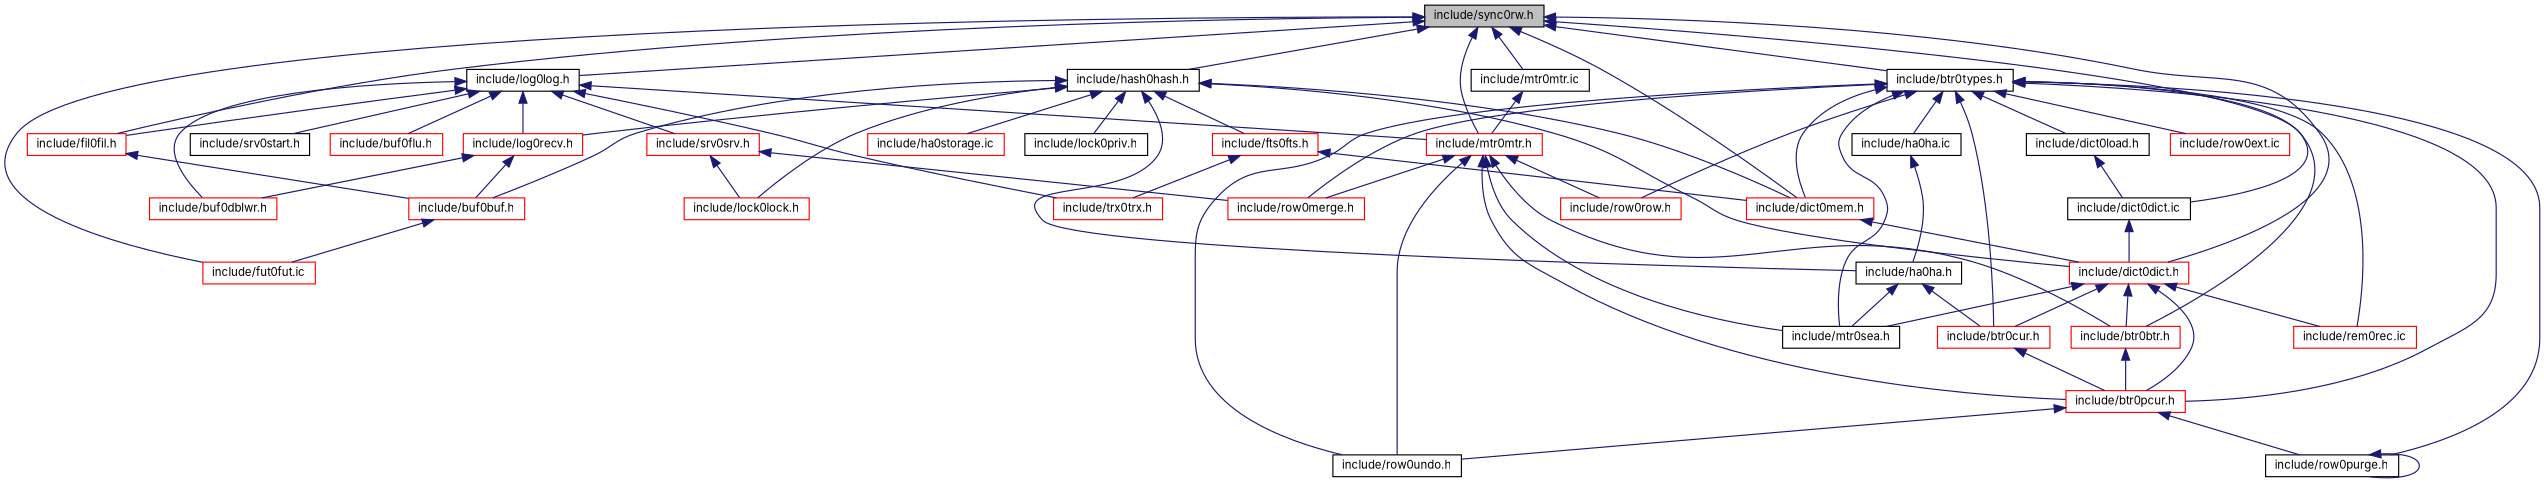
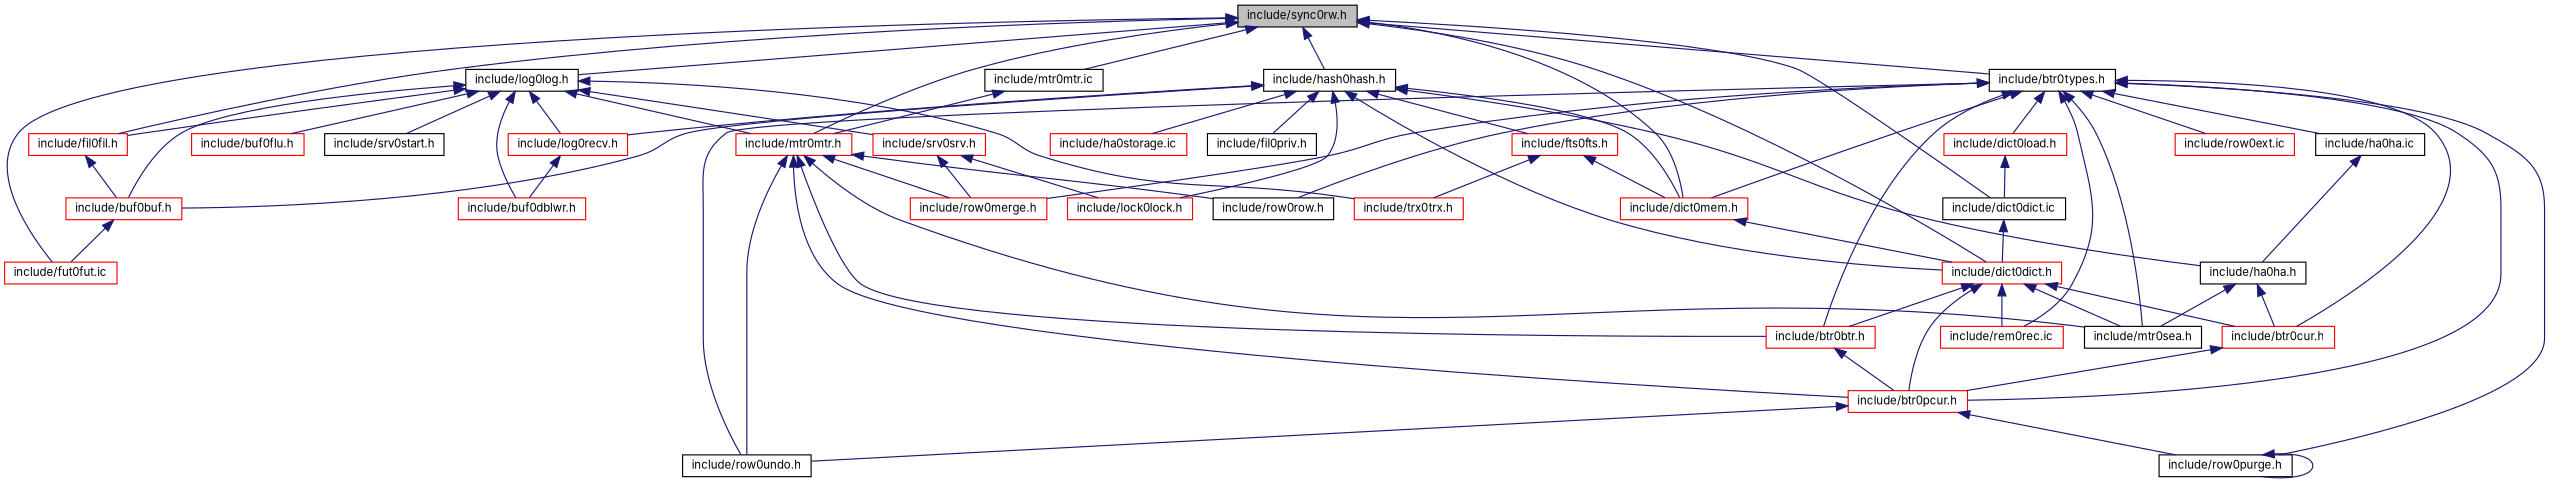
(1086, 145) -> (1262, 145)
(2088, 145) -> (2005, 145)
(491, 181) -> (274, 107)
(1621, 209) -> (1273, 209)
